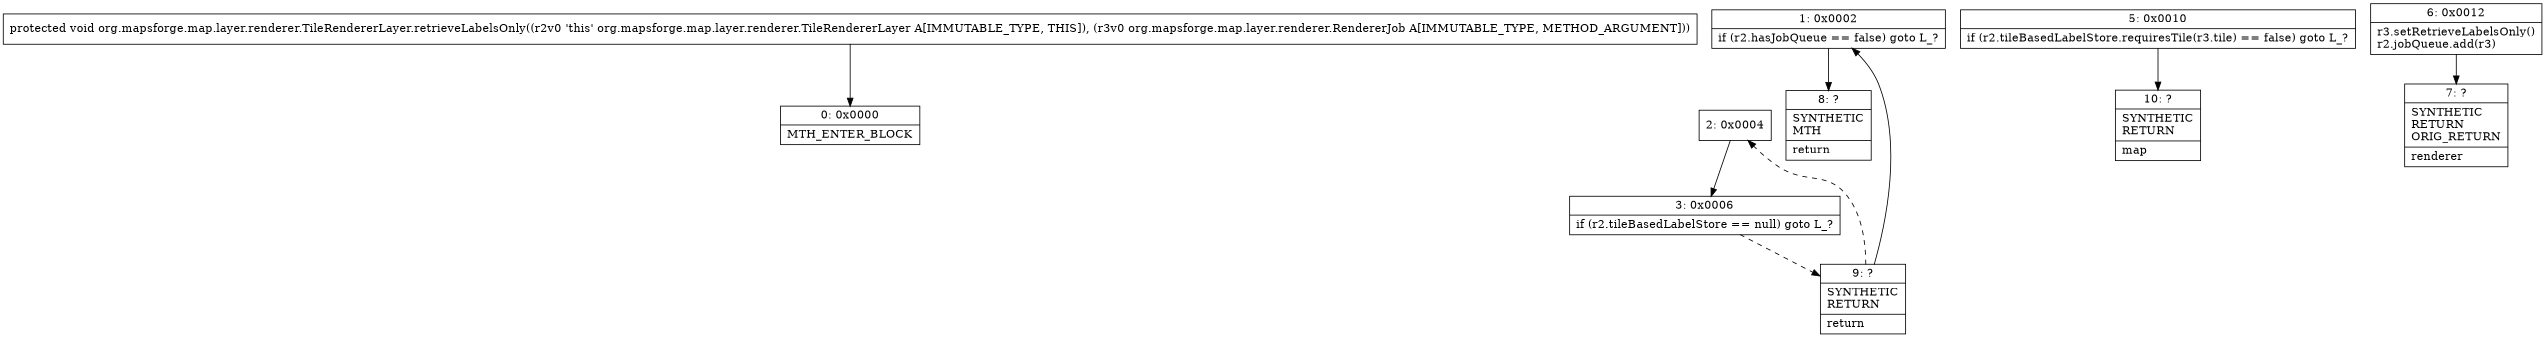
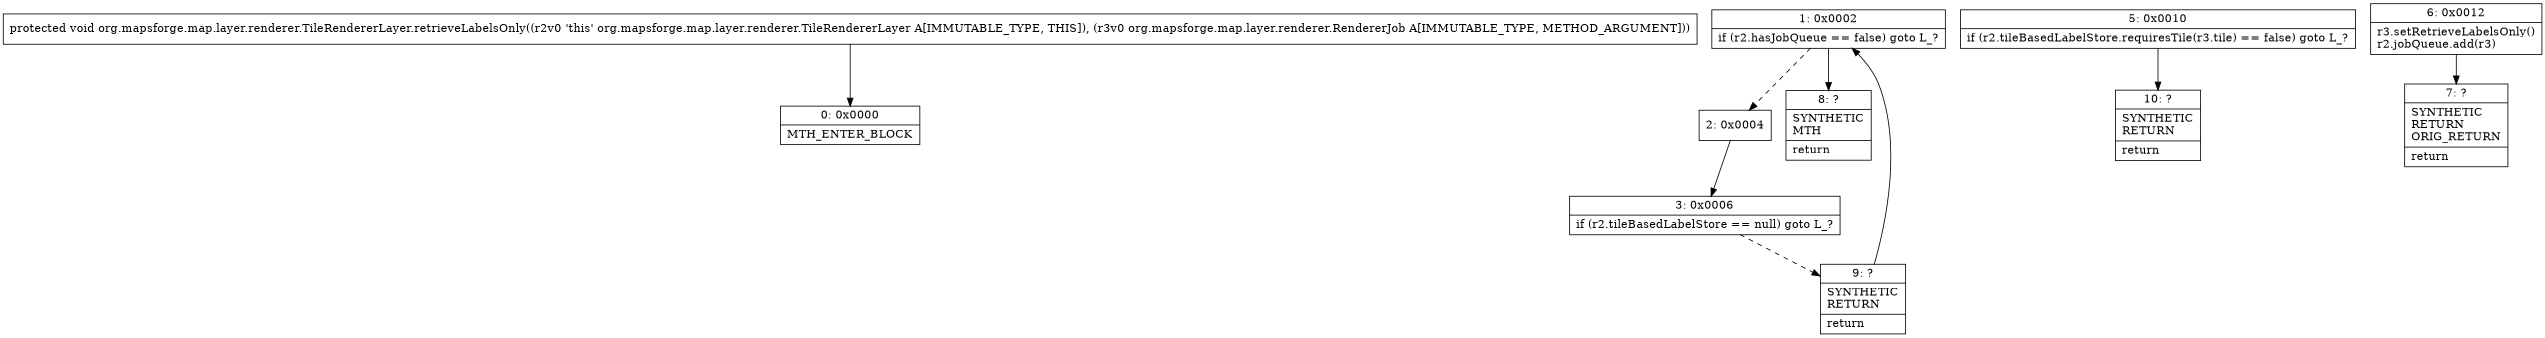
(2135, 150) -> (2141, 150)
(2437, 157) -> (2430, 157)
(1834, 184) -> (1783, 76)
